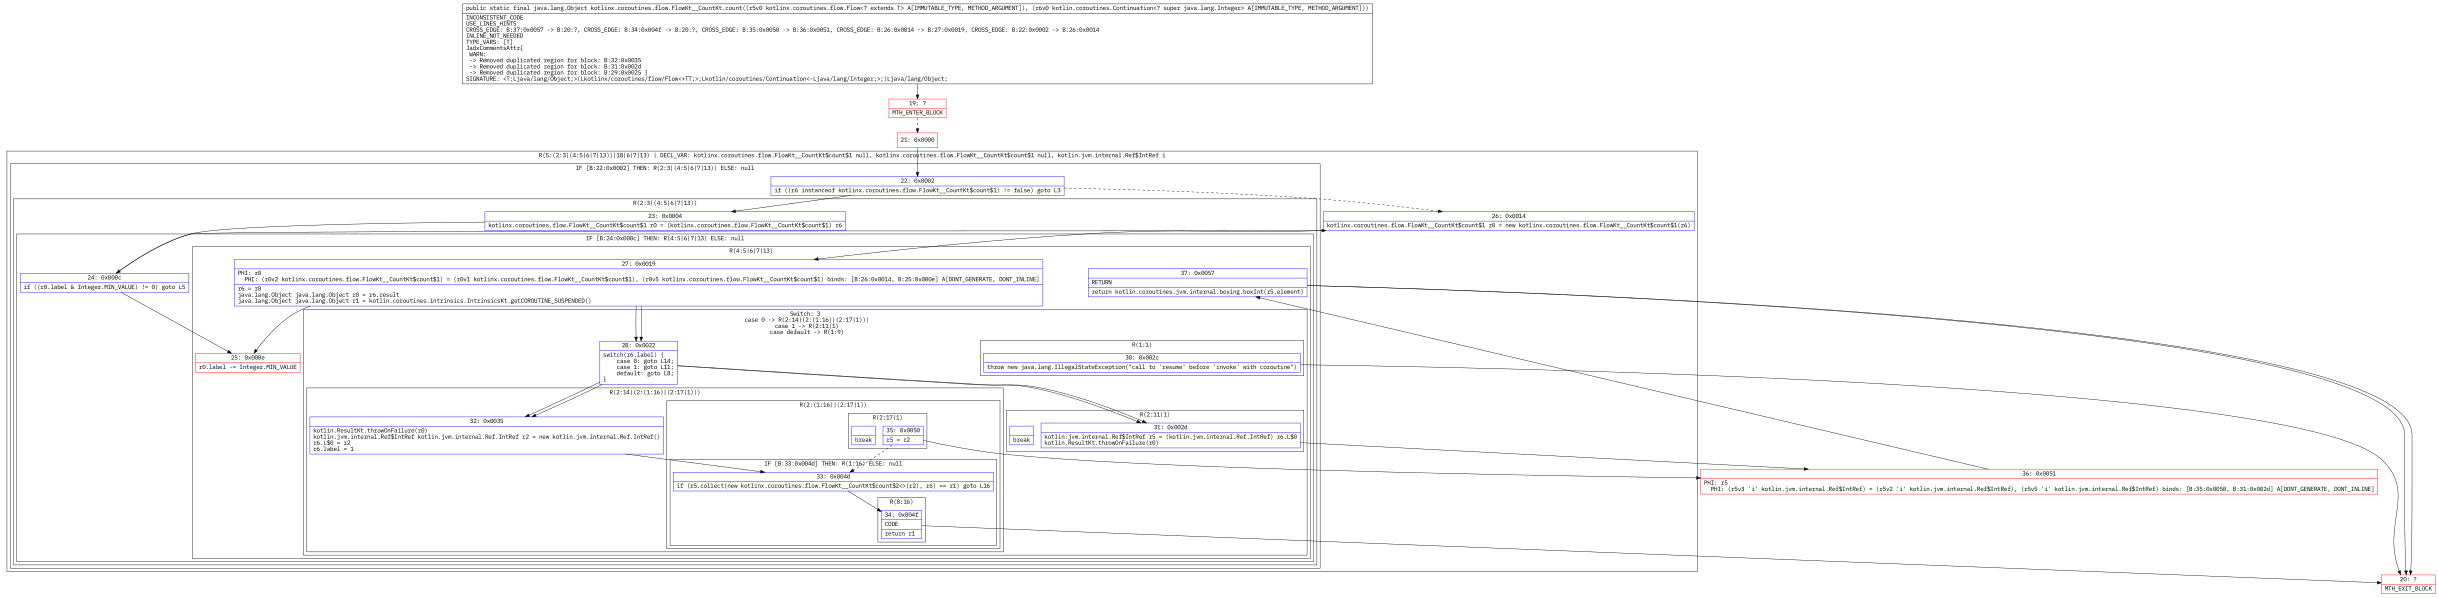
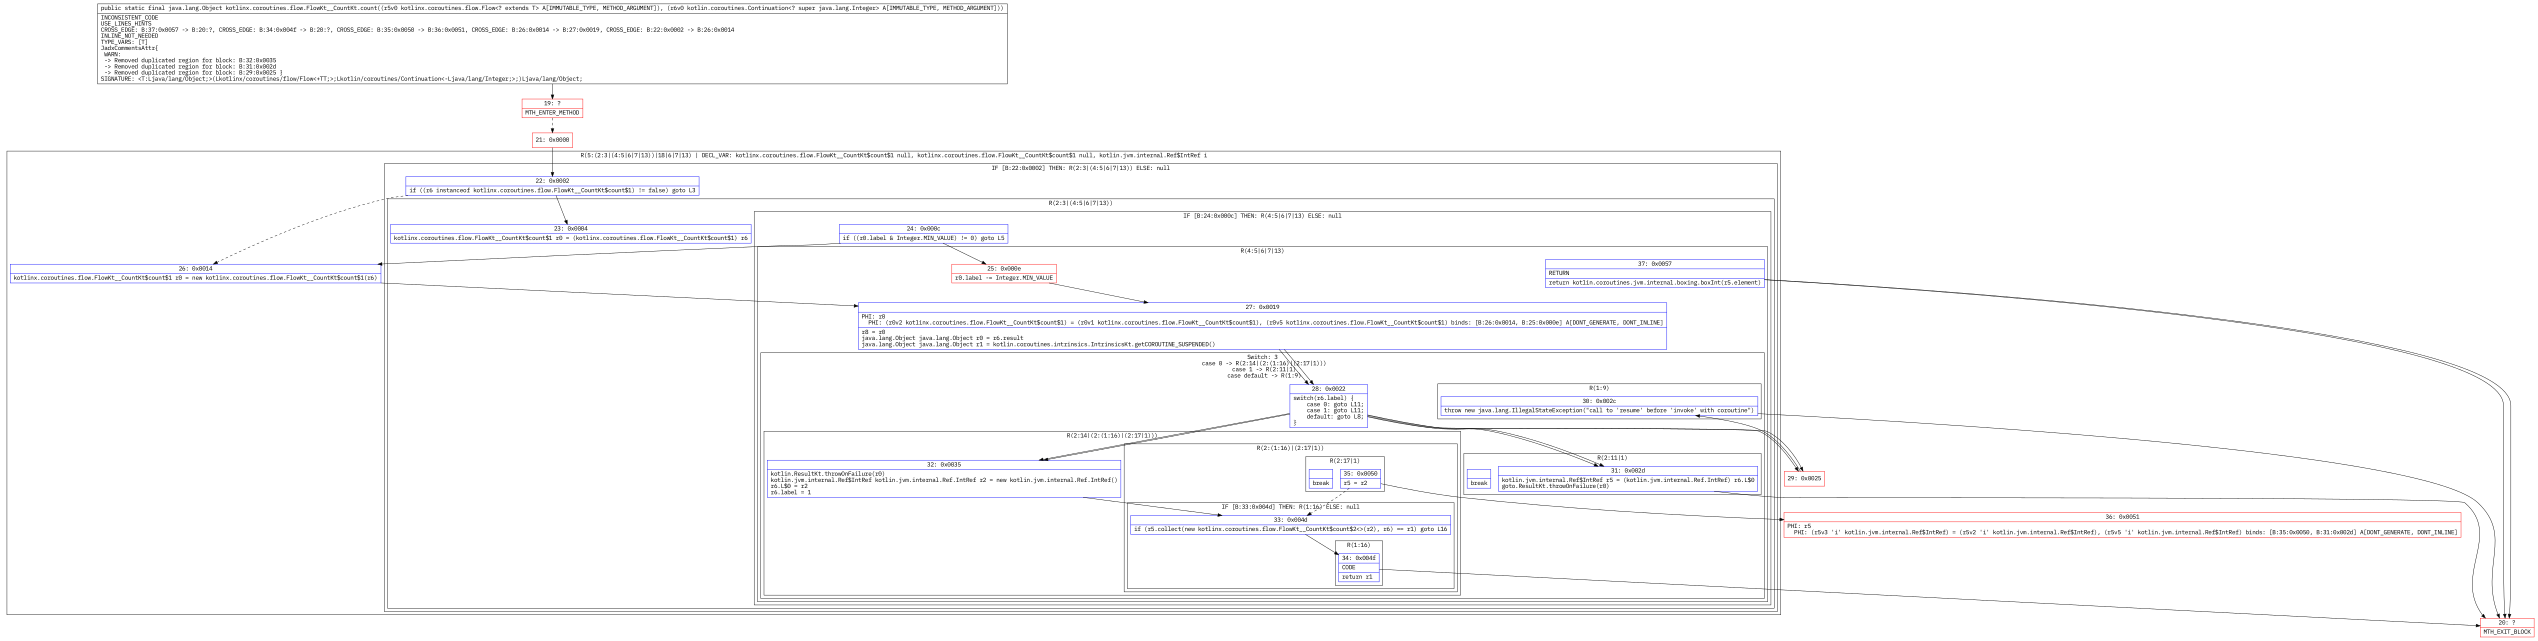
(918, 113) -> (552, 113)
(297, 226) -> none
(249, 289) -> (873, 332)
(280, 324) -> (1097, 292)
(1142, 345) -> (1599, 389)
(639, 361) -> (1329, 404)
(1624, 383) -> none
(1102, 443) -> (1556, 486)
(1552, 456) -> (2149, 498)
none -> (1804, 479)
(902, 502) -> (1359, 546)
